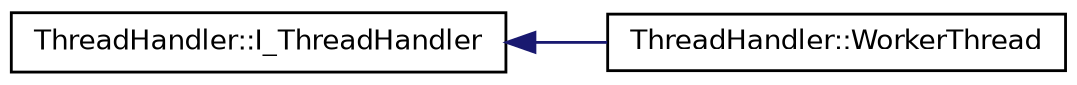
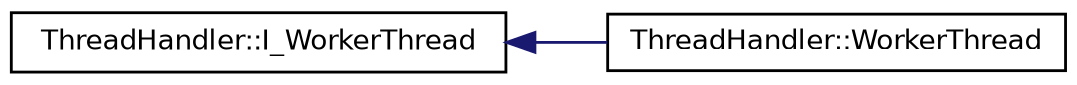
(259, 42) -> (259, 42)
